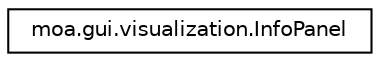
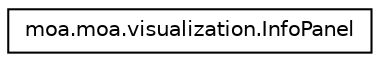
(190, 31) -> (190, 31)
